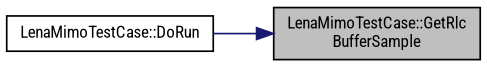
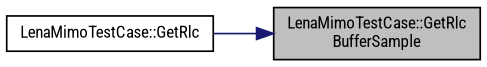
(110, 34) -> (110, 34)
